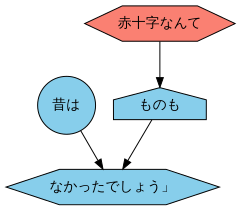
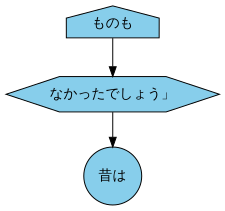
(160, 24) -> none
(89, 146) -> (113, 125)
